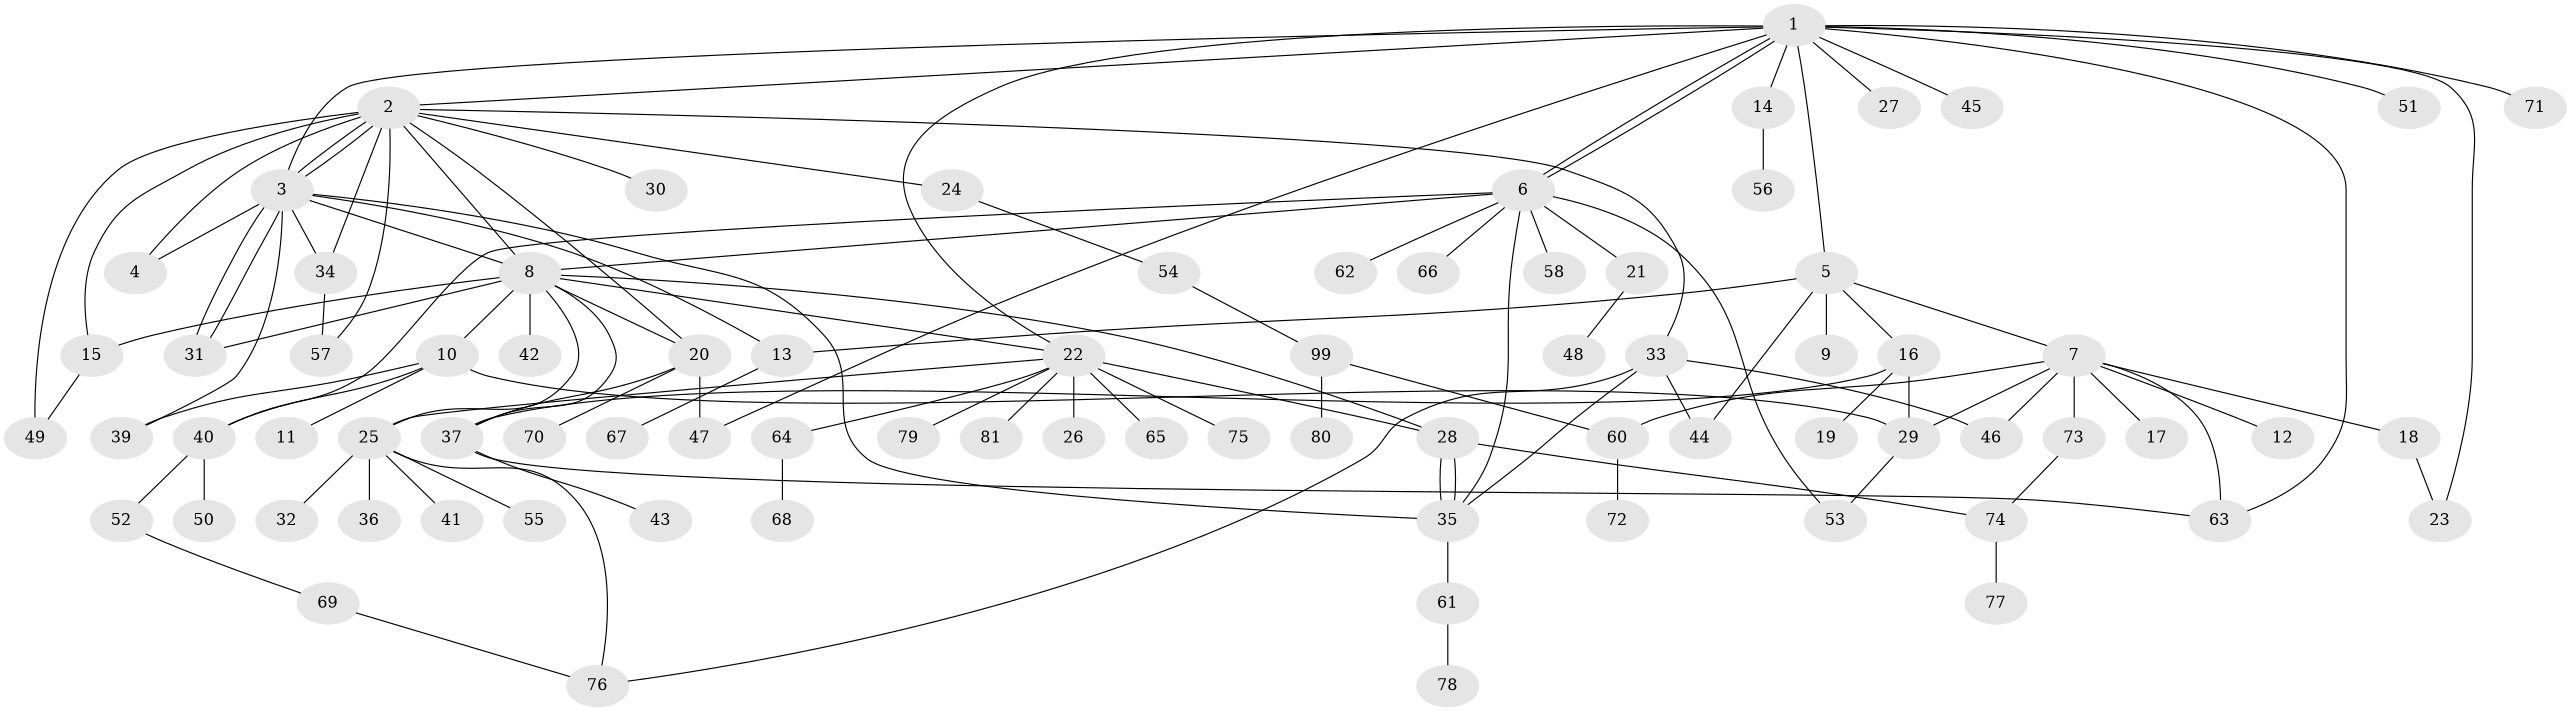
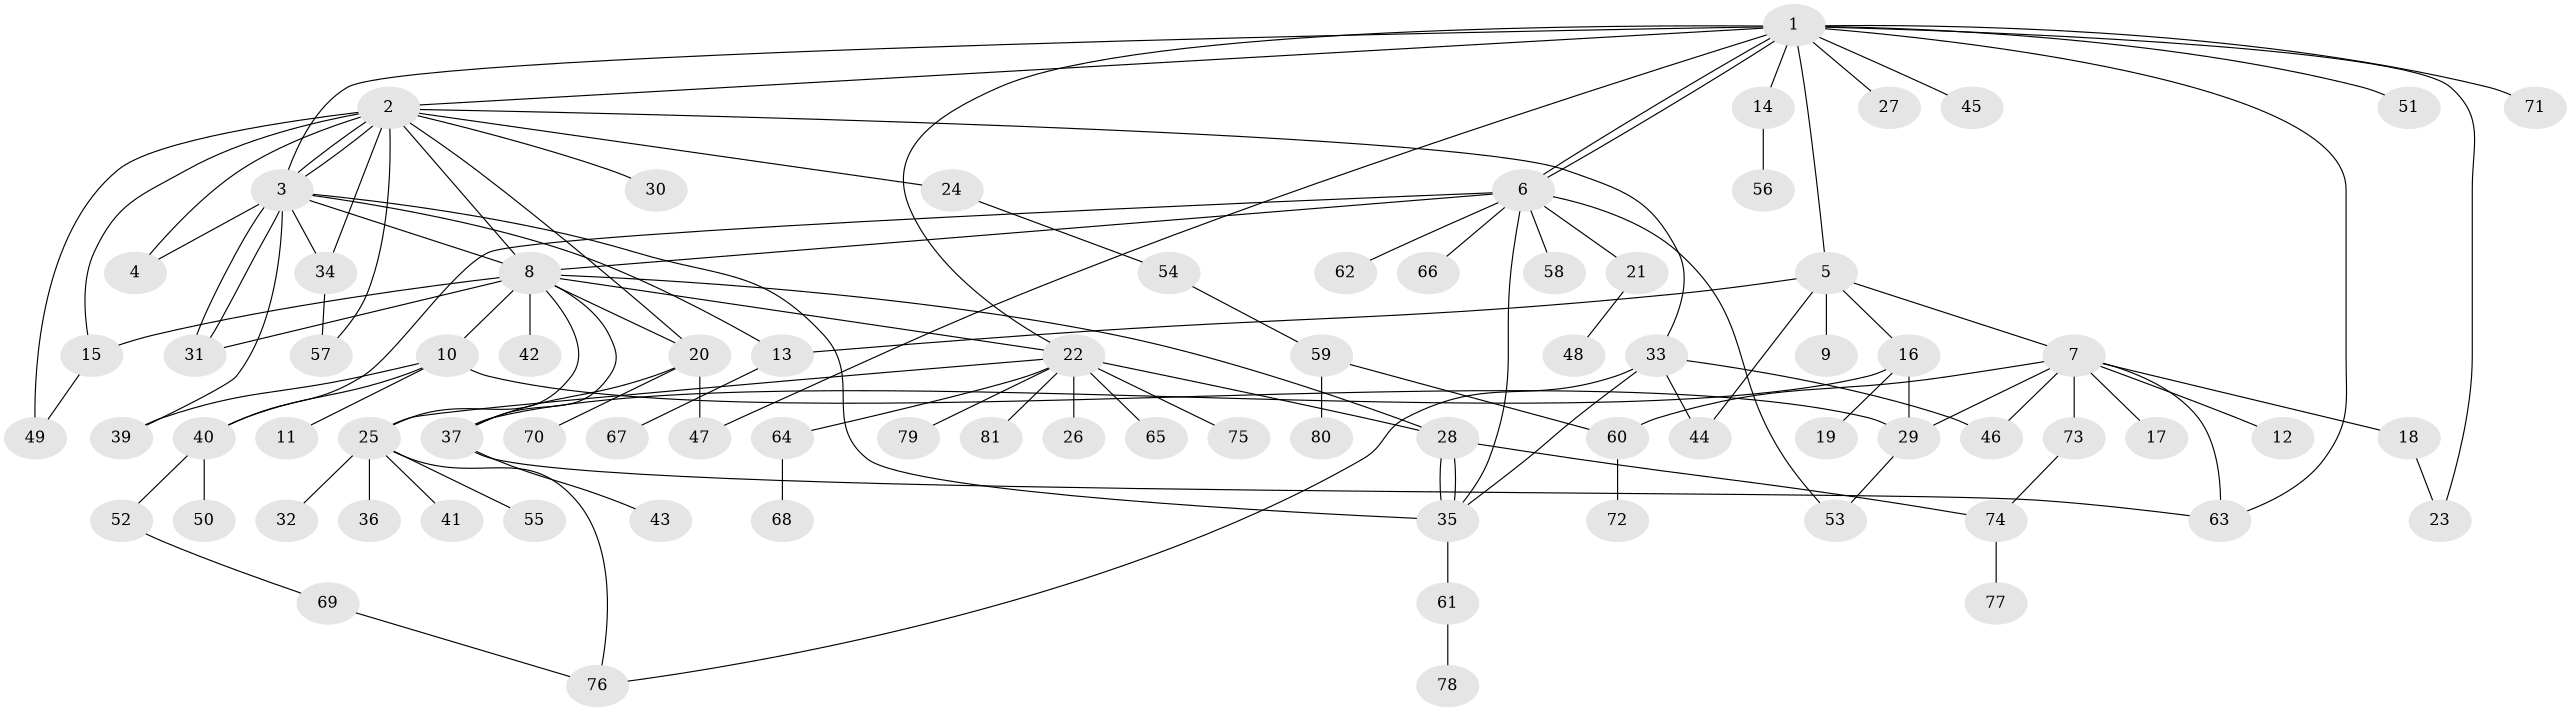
(1322, 356) -> (1322, 356)
